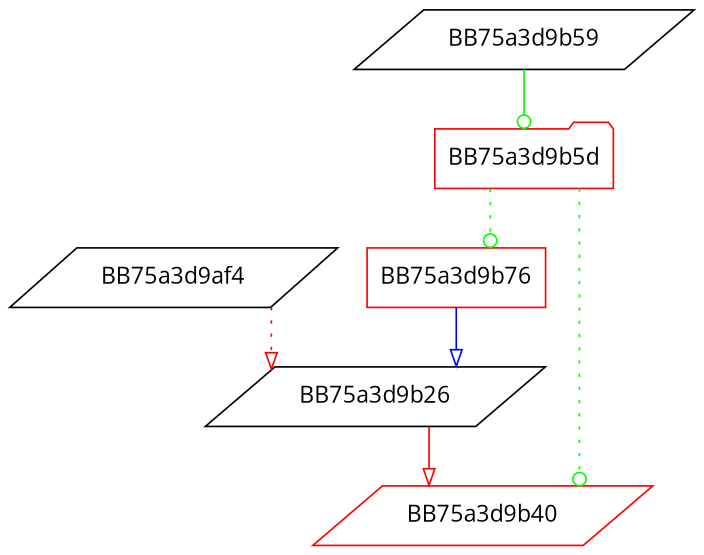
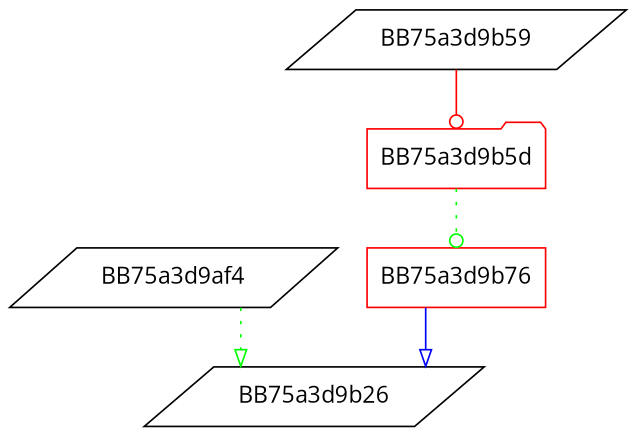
(524, 92) -> (456, 92)
(271, 330) -> (241, 329)
(483, 516) -> none
